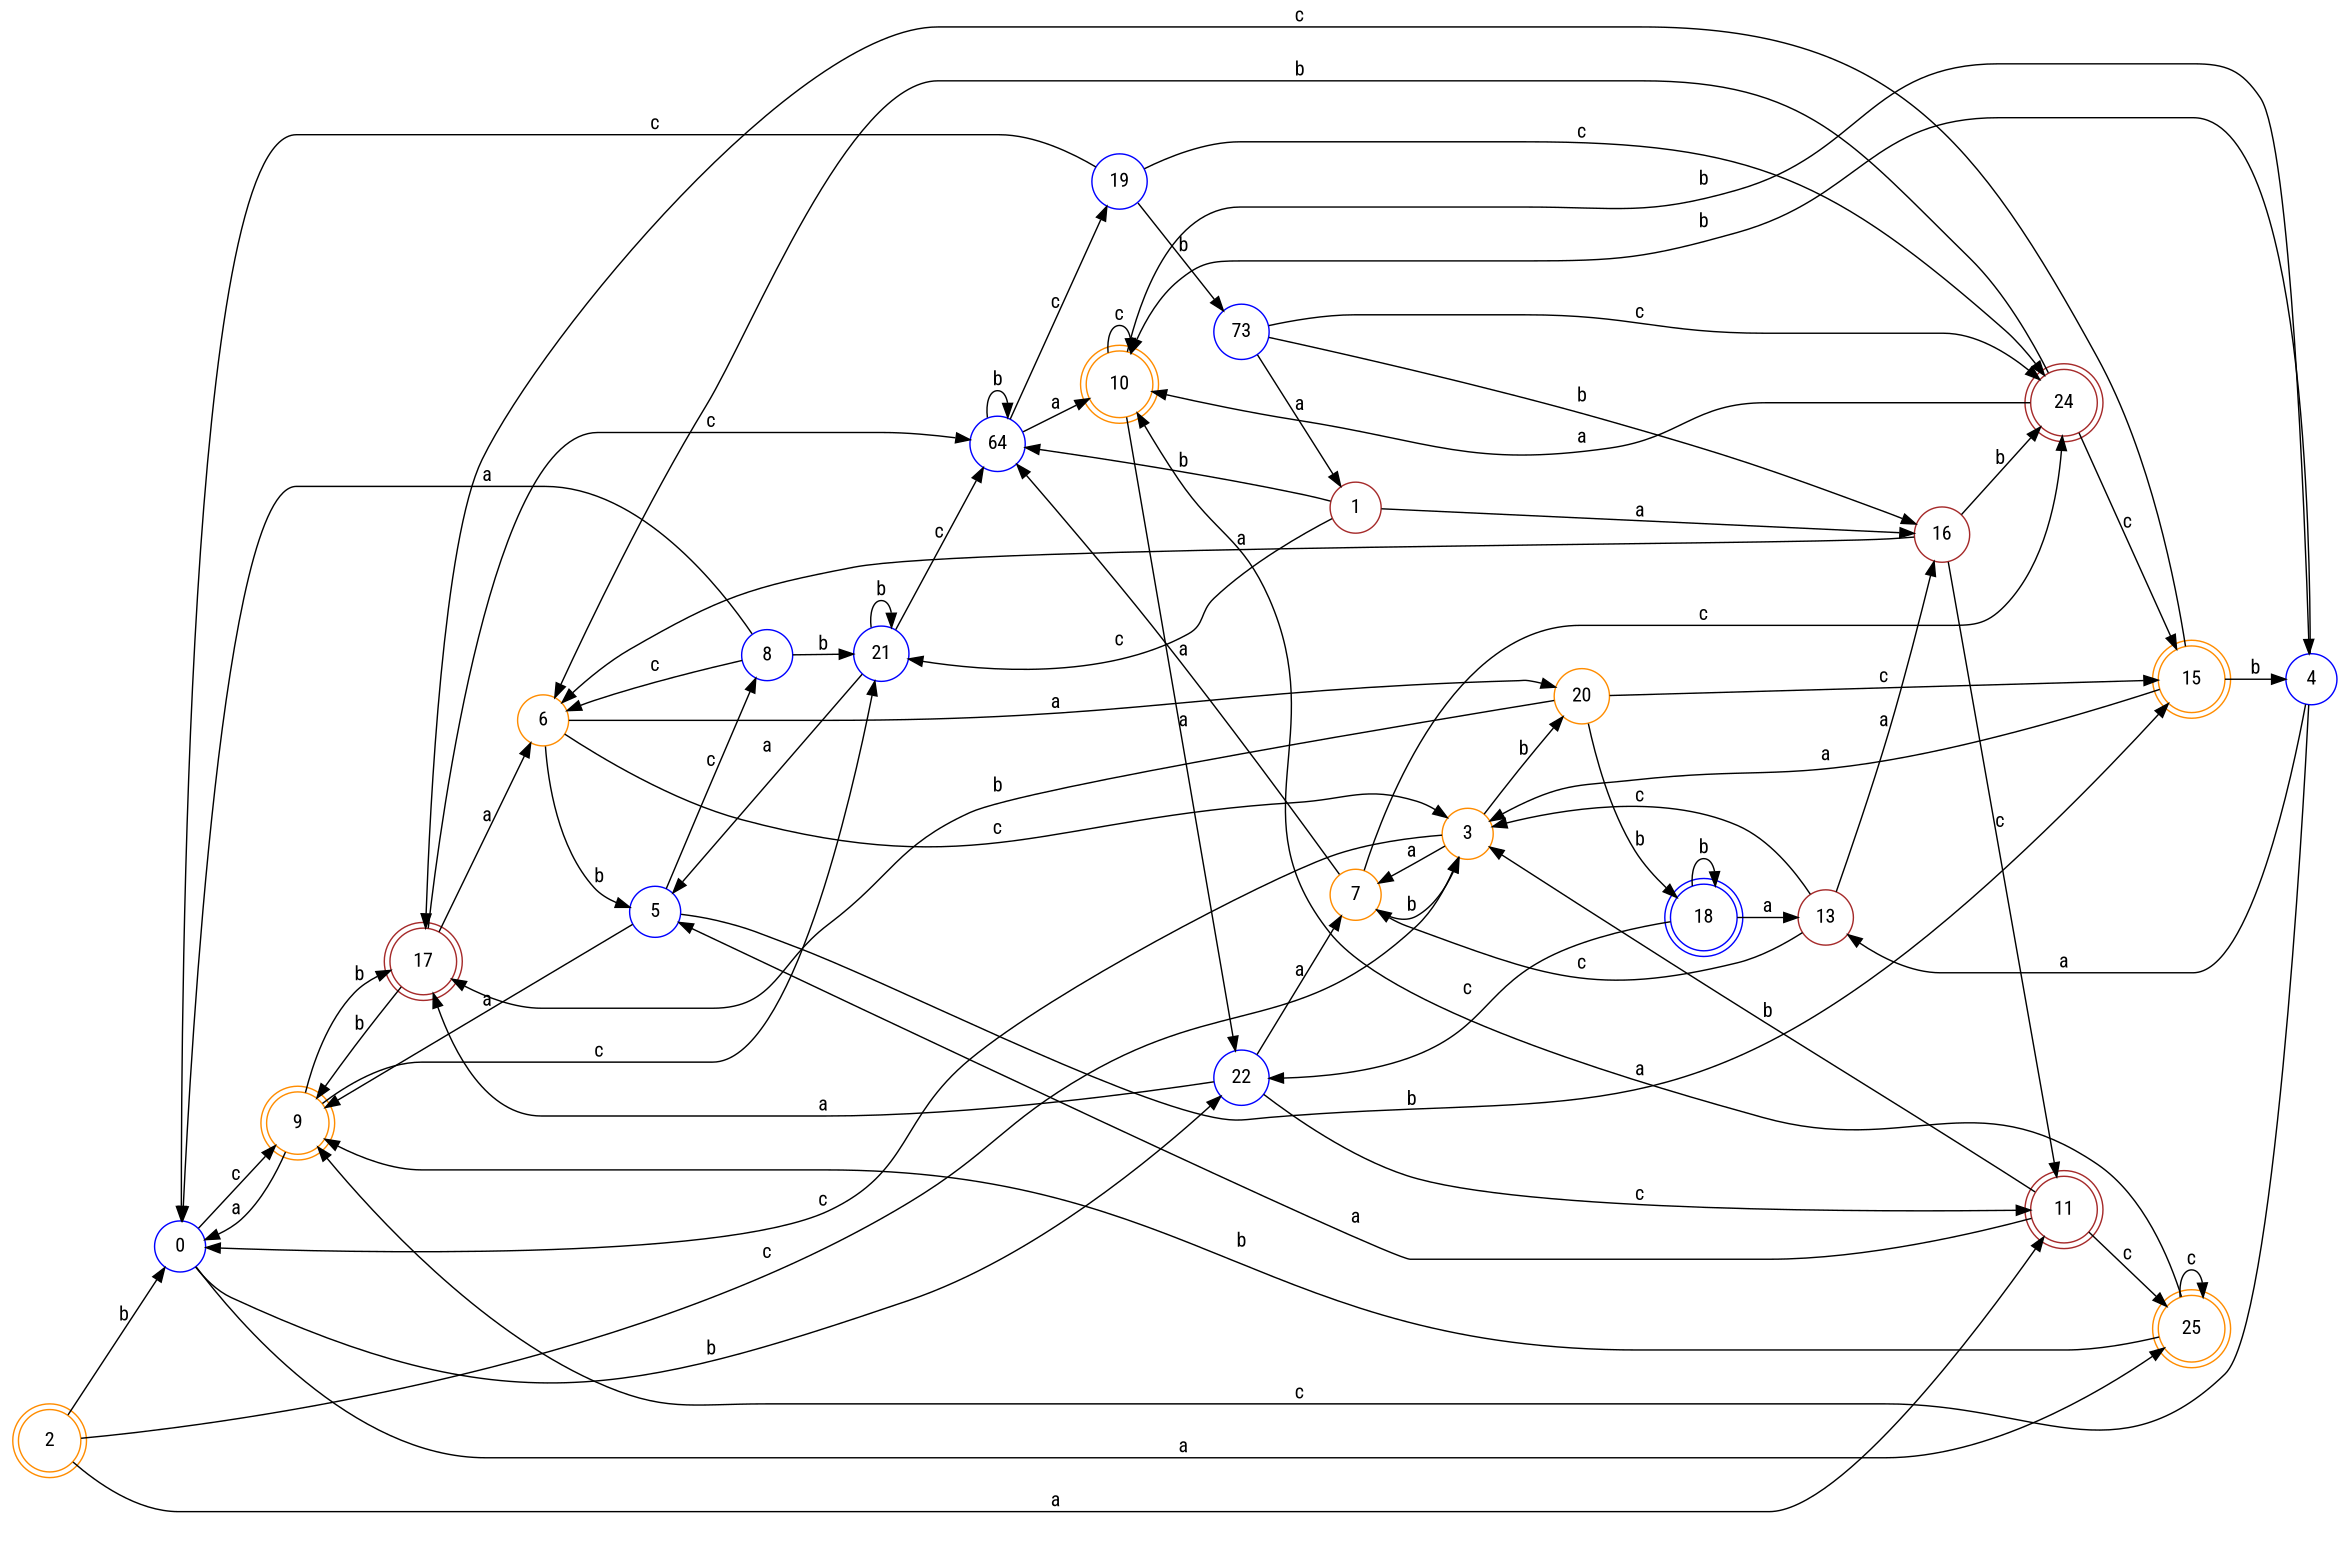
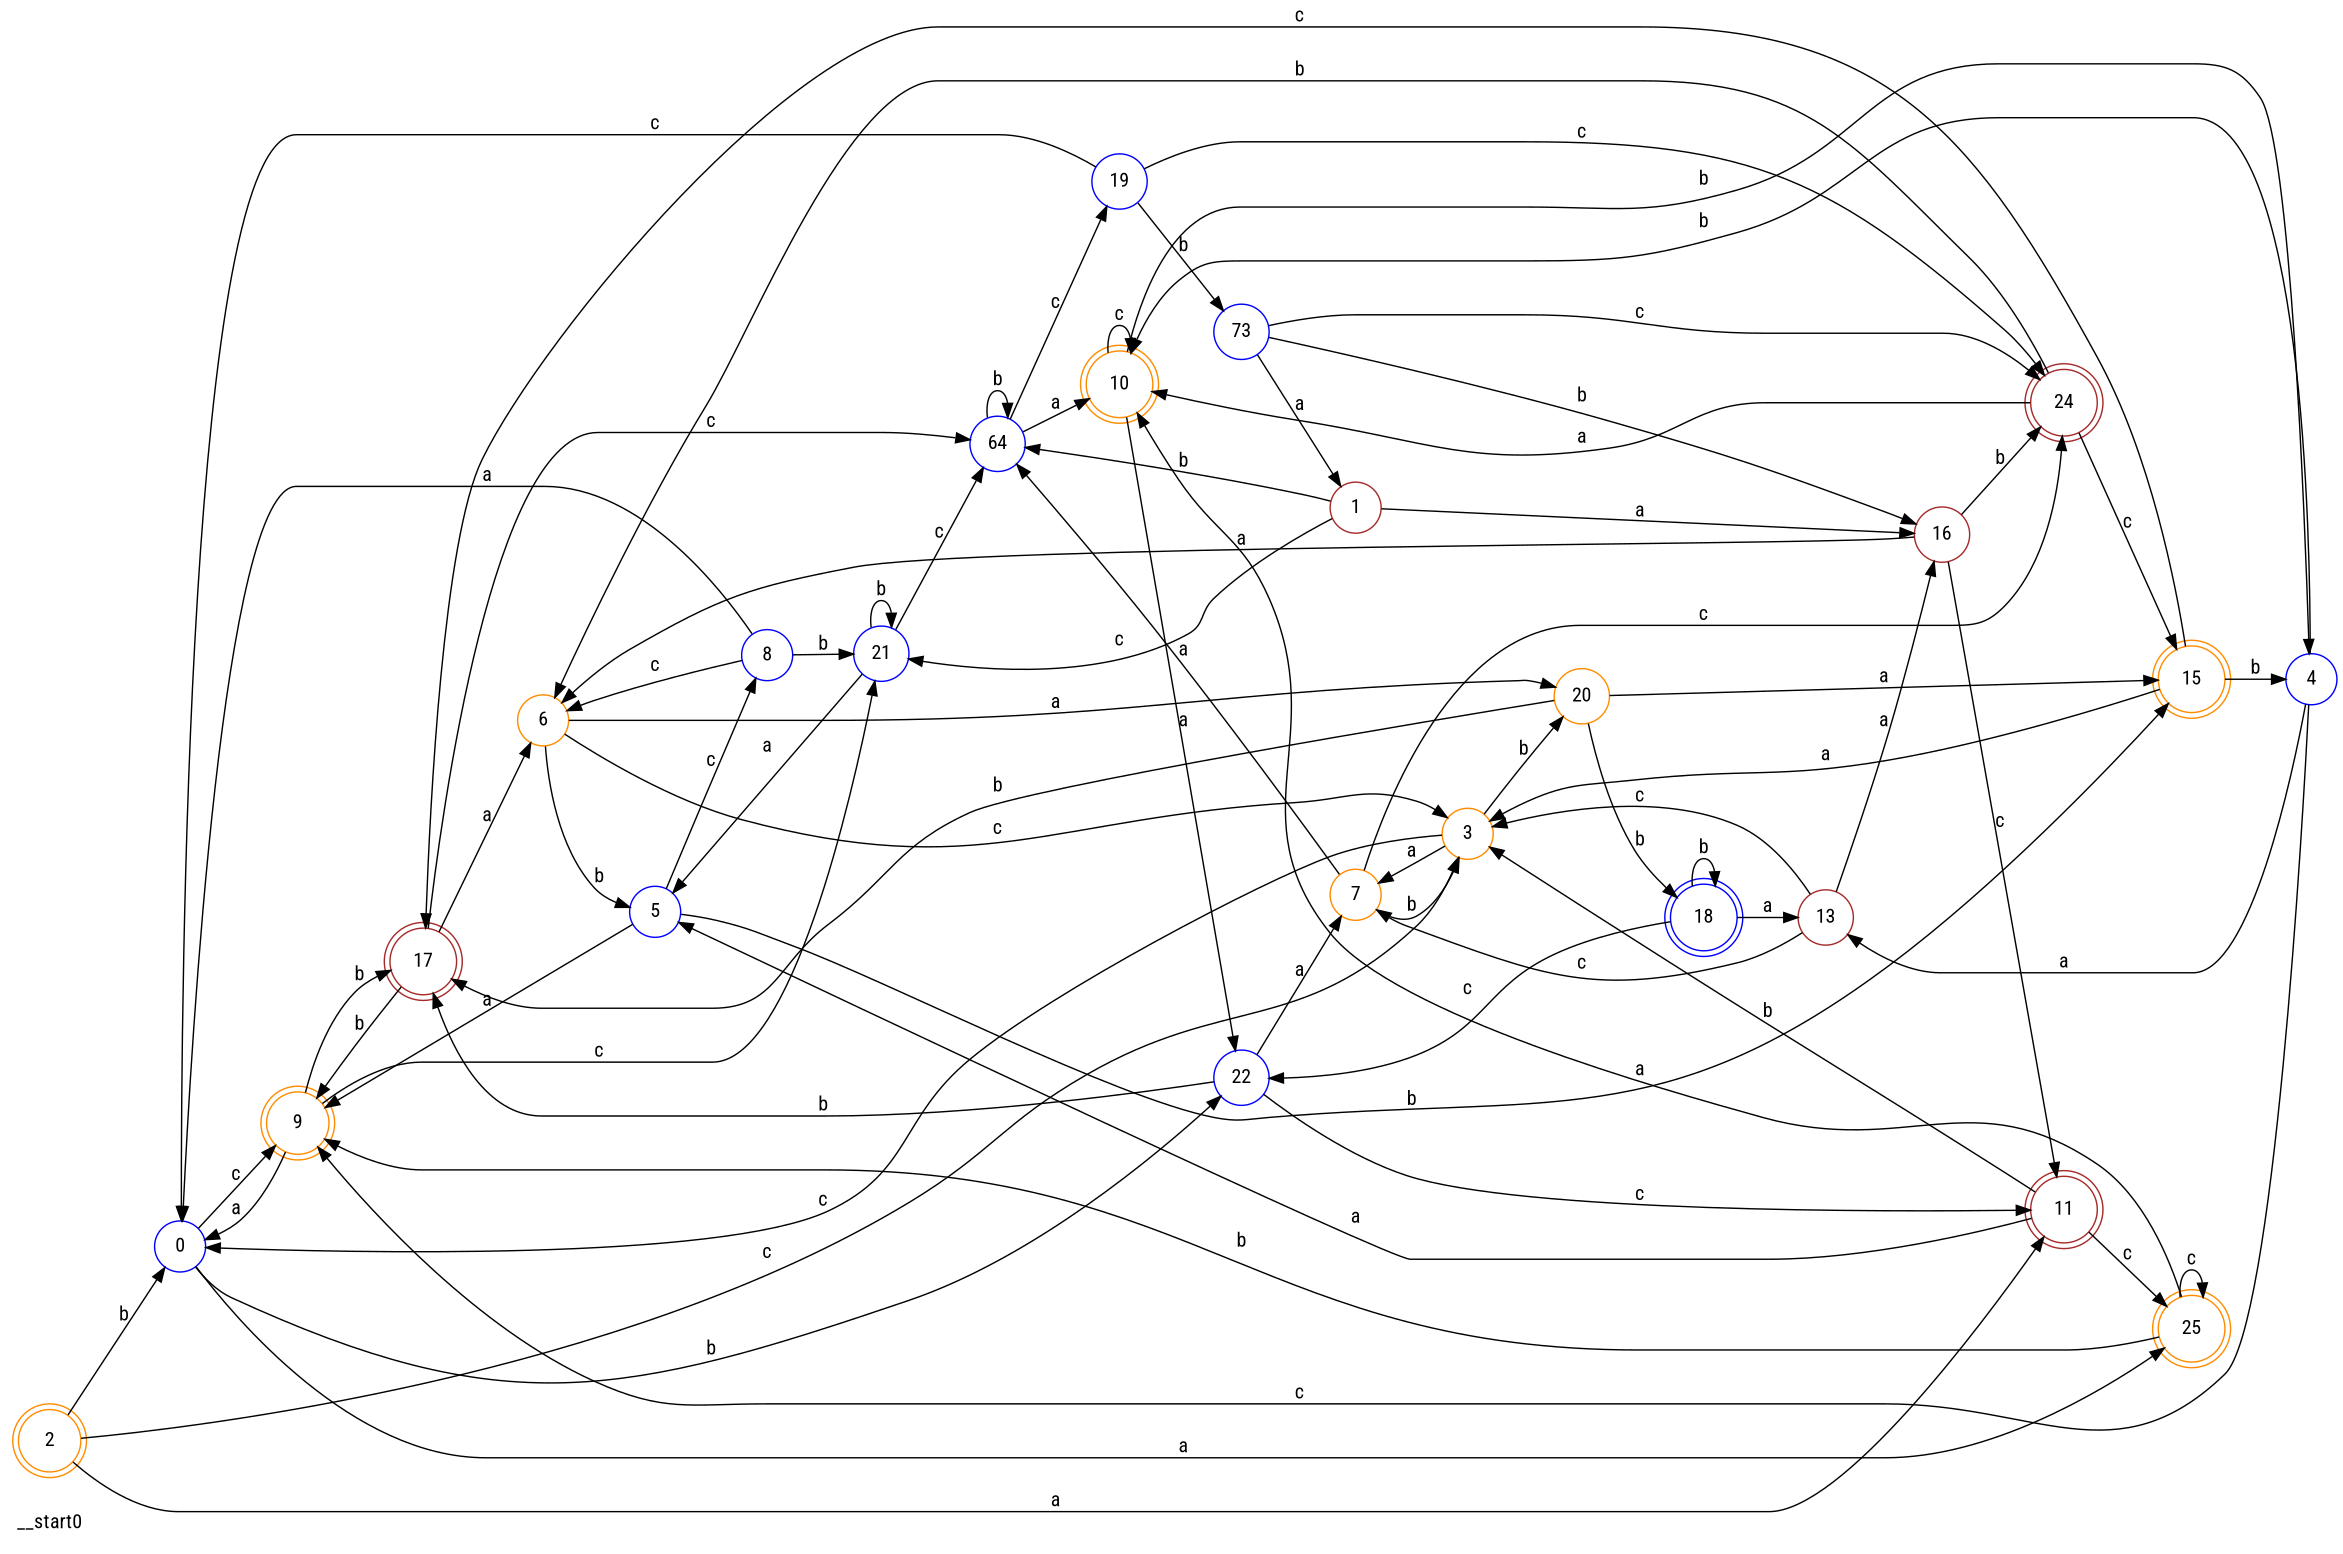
(1884, 677) -> (1884, 677)
(823, 1105) -> (823, 1105)
none -> (50, 1523)
